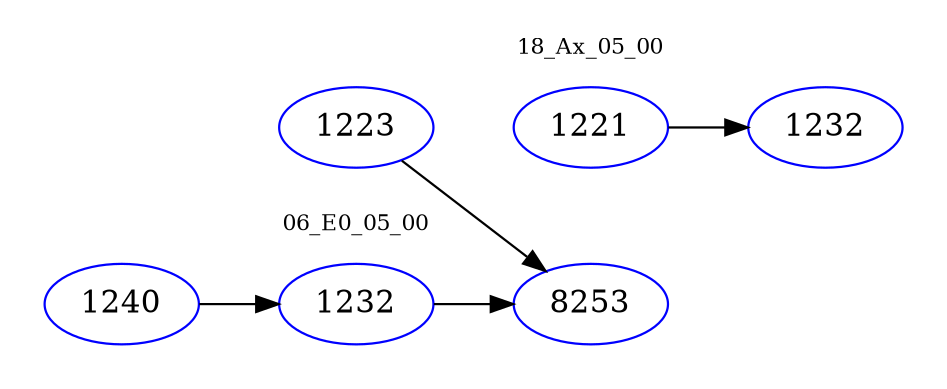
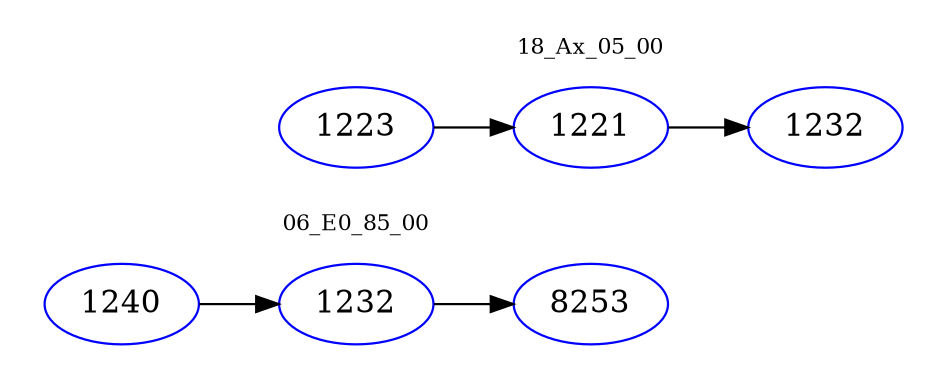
(477, 218) -> (462, 127)
(356, 225) -> (356, 225)
